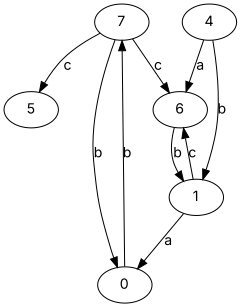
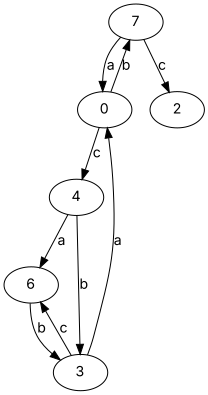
(148, 62) -> none
(31, 110) -> (177, 110)
none -> (92, 149)
(98, 154) -> (111, 66)
(196, 197) -> (81, 373)
